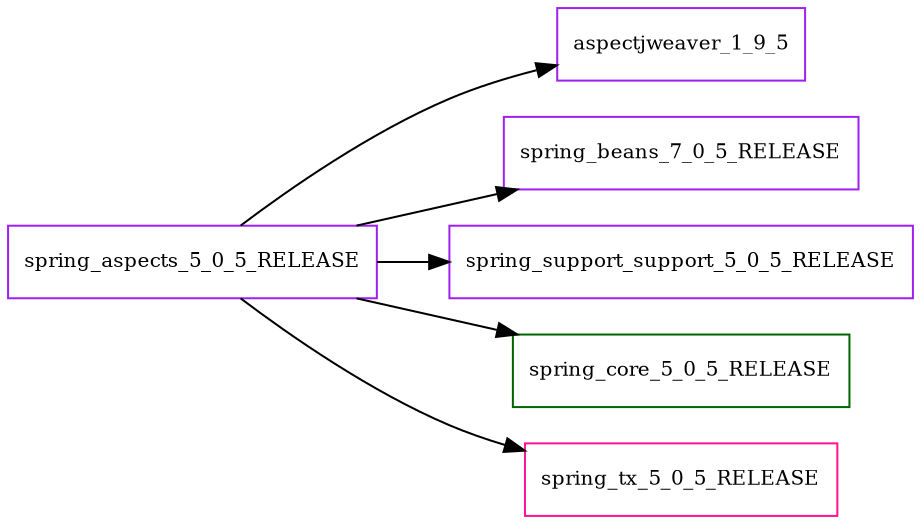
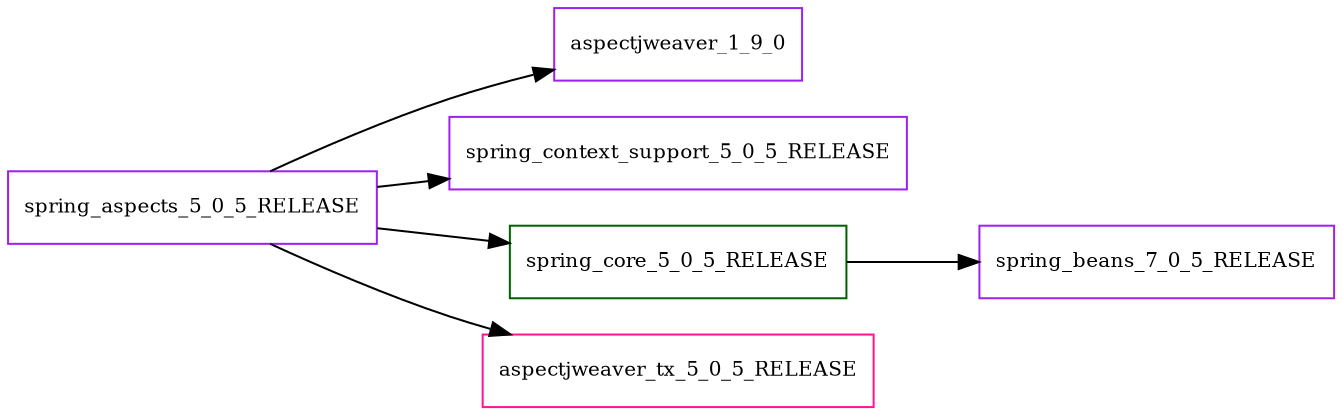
(681, 44) -> (678, 44)
(427, 210) -> (903, 262)
(681, 262) -> (678, 153)
(681, 480) -> (678, 371)
